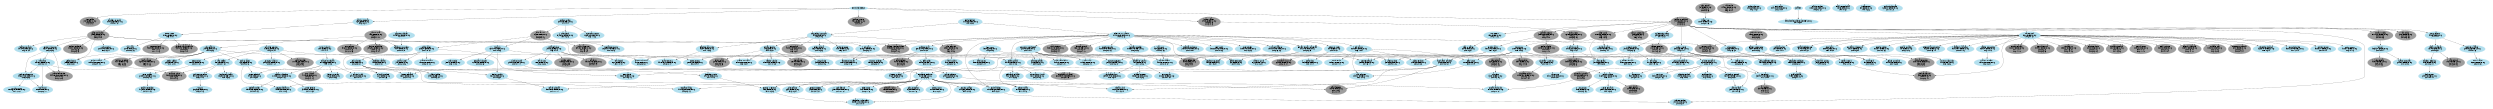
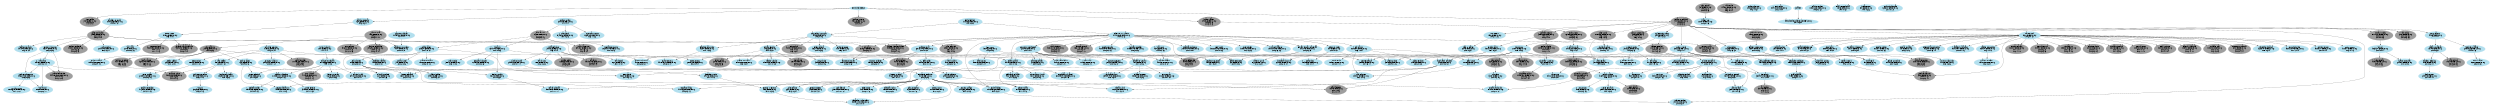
(210, 49) -> (210, 49)
(868, 49) -> (868, 49)
(71, 63) -> none
(1284, 63) -> (1284, 63)
(1065, 76) -> (1065, 76)
(890, 90) -> (890, 90)
